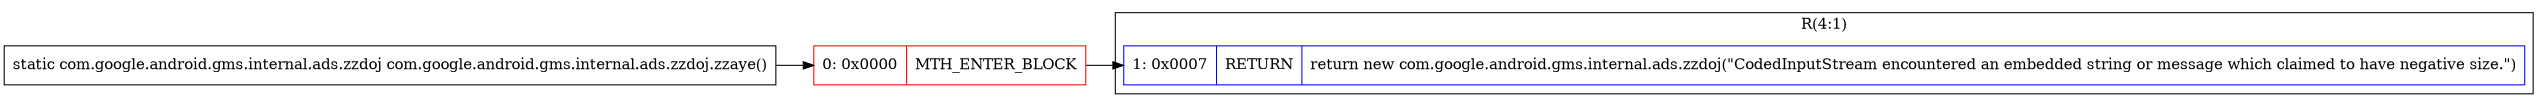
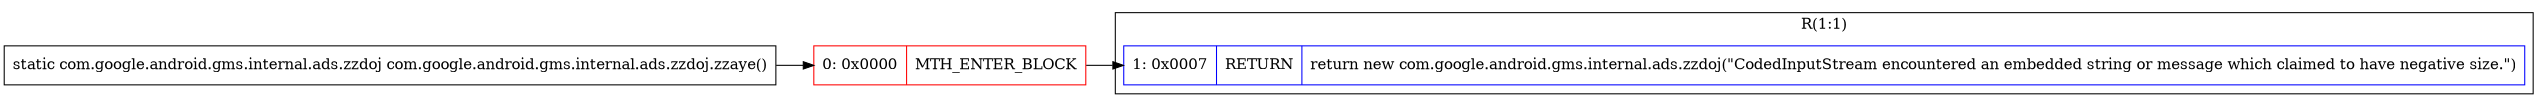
(1824, 25) -> (1824, 25)
